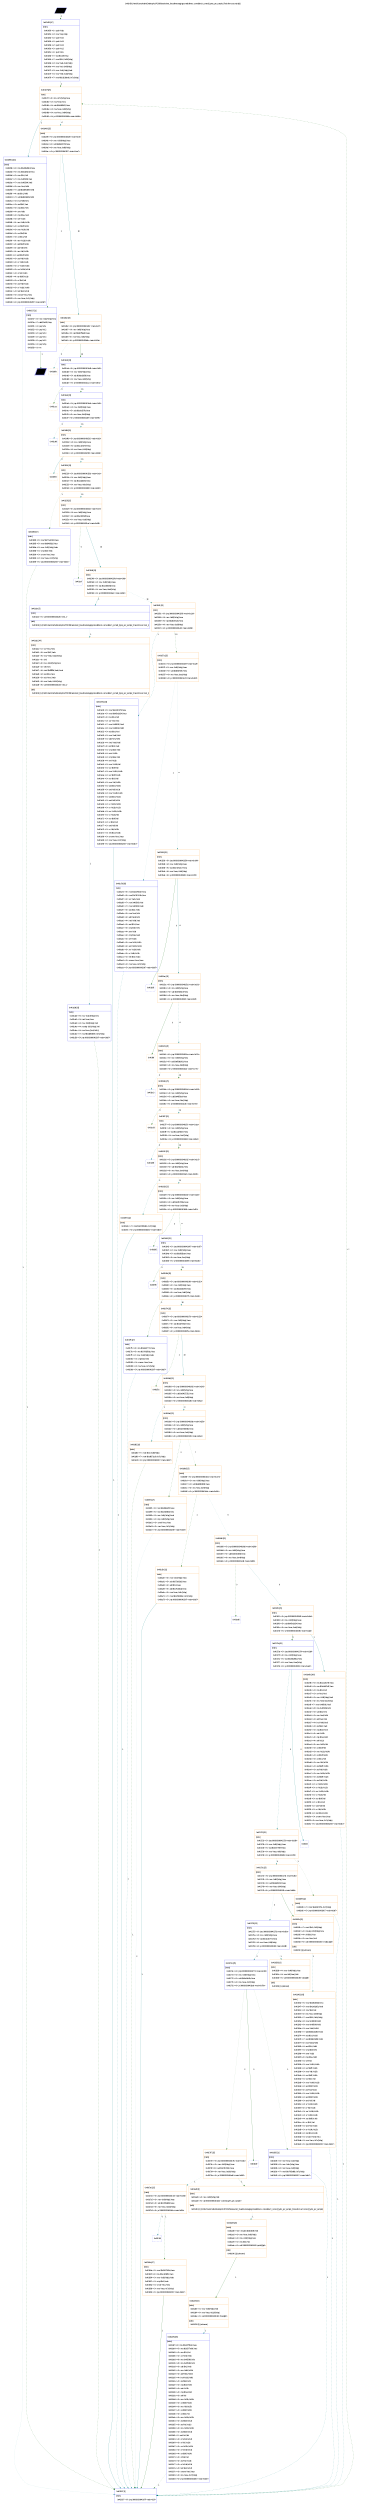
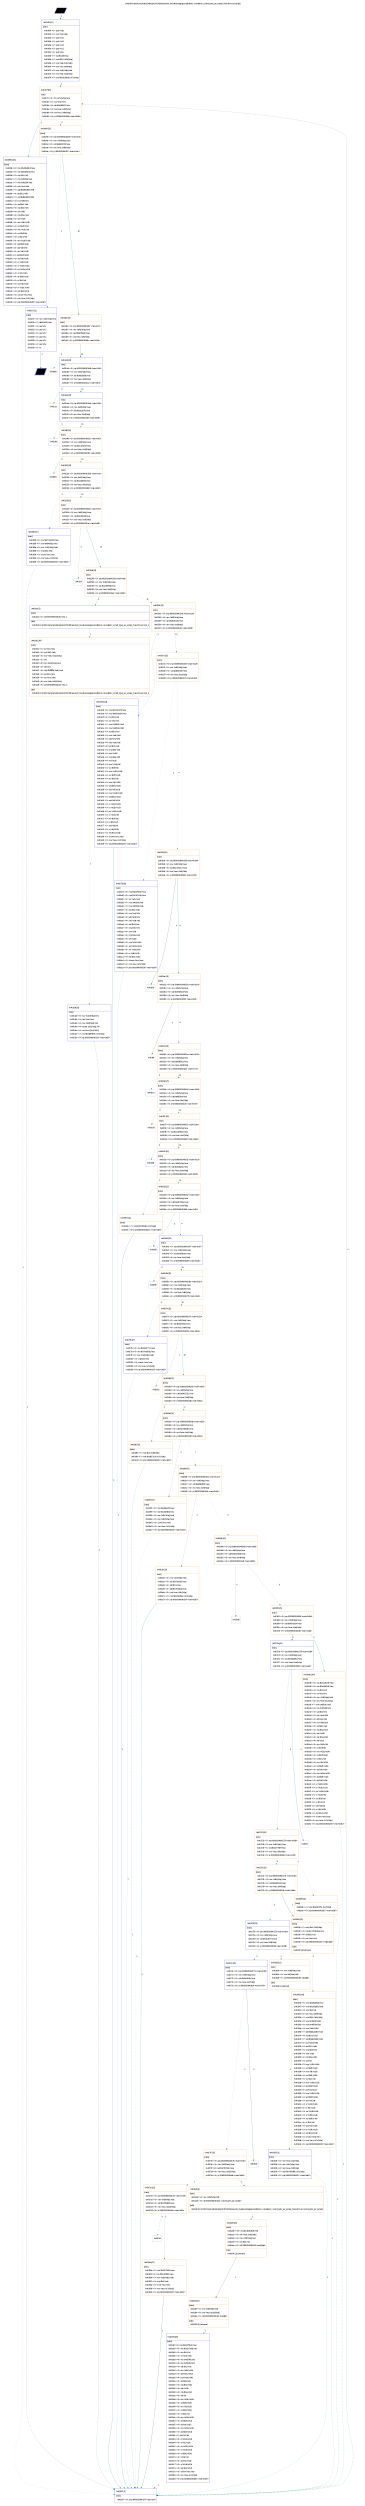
(273, 2068) -> (289, 2069)
